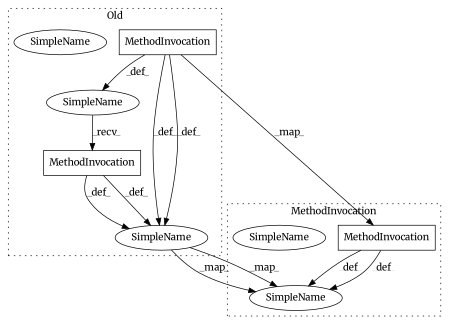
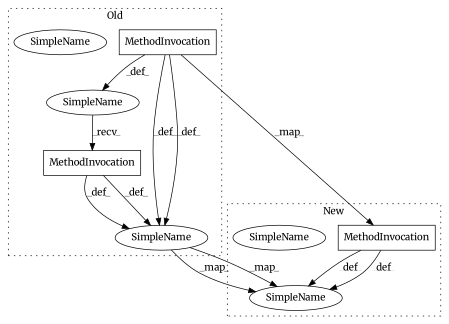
(334, 212) -> (334, 212)
